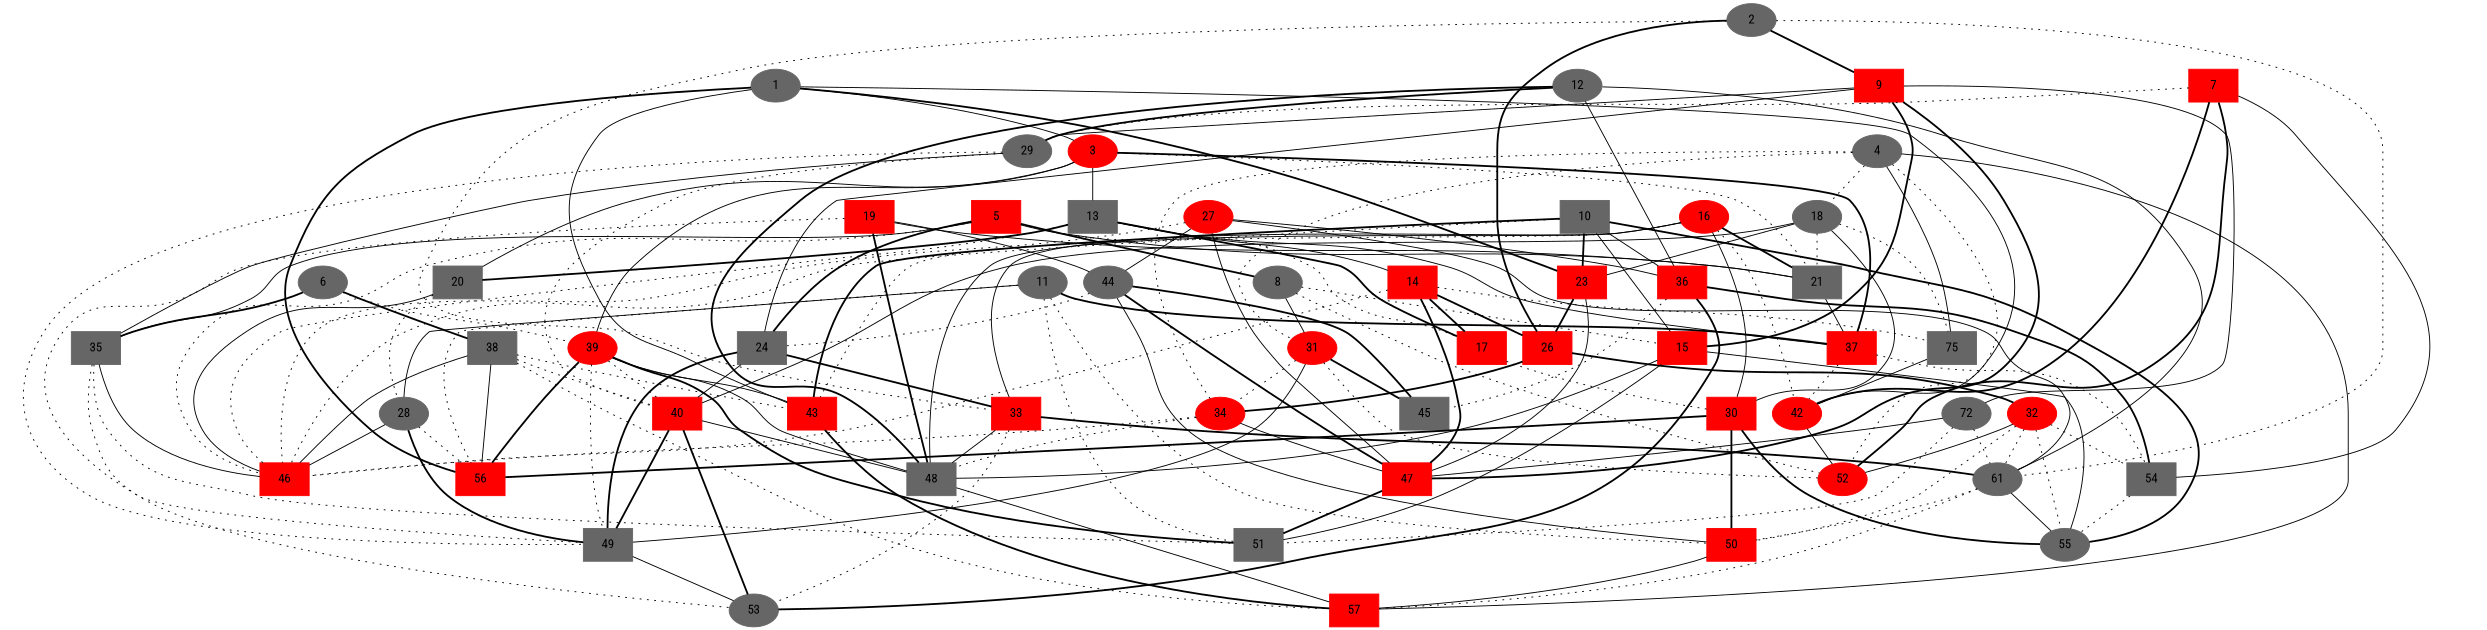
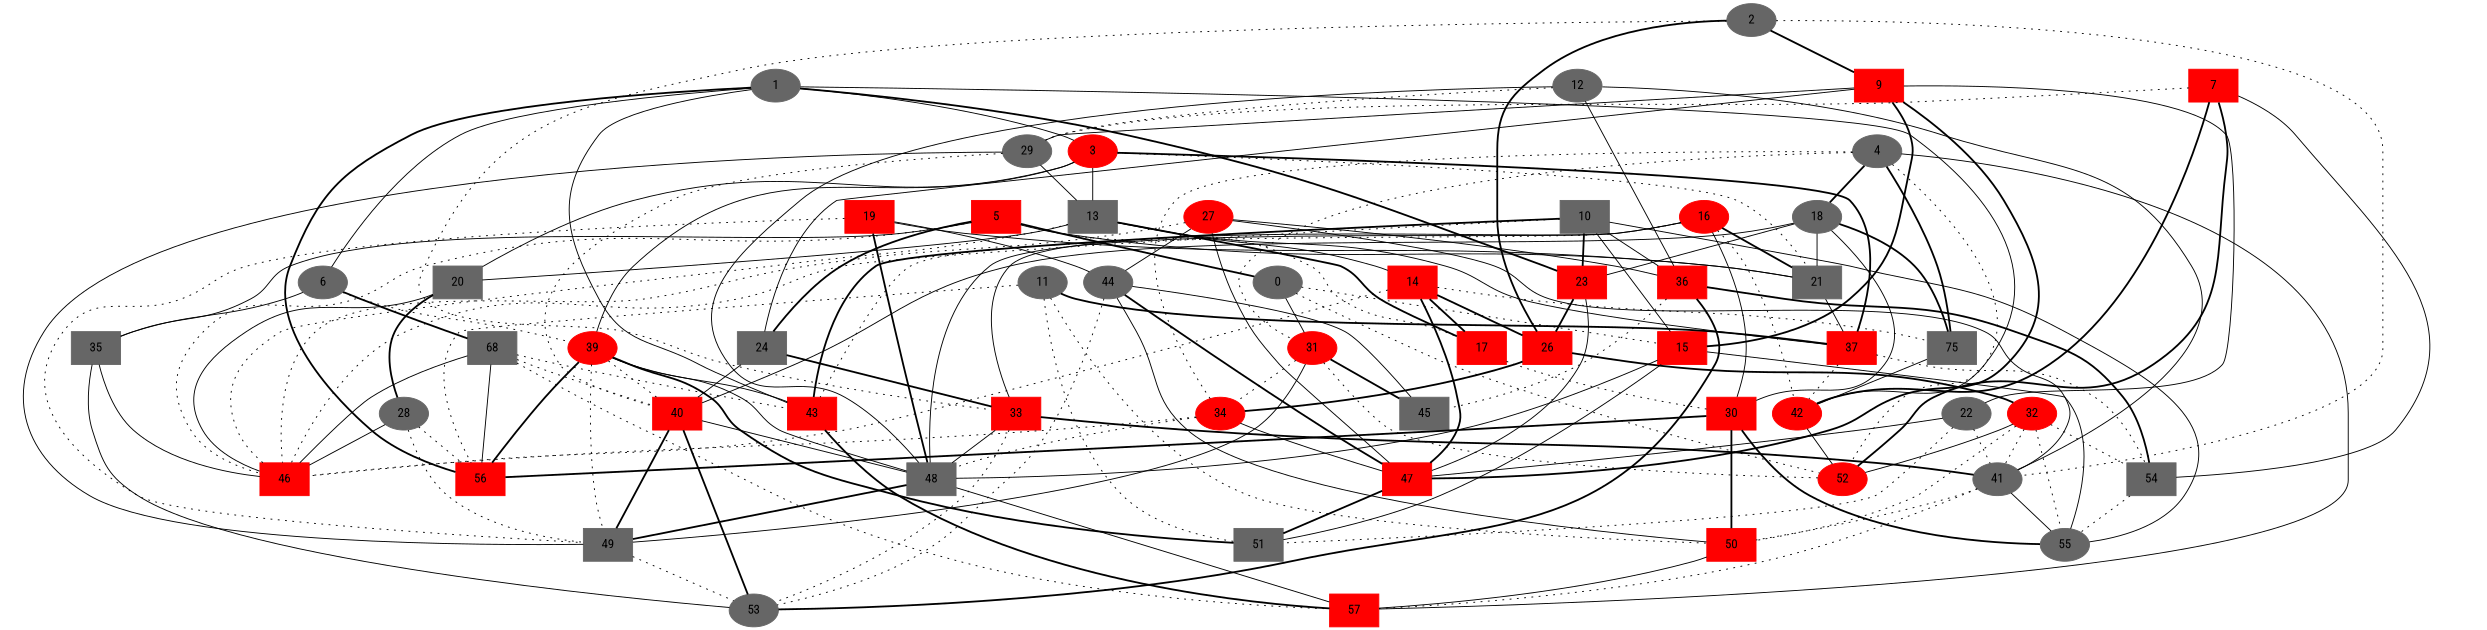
(1298, 104) -> (1298, 104)
none -> (512, 118)
(959, 140) -> (959, 140)
(1847, 184) -> (1847, 184)
(551, 197) -> (1059, 183)
(1929, 245) -> (1929, 245)
(1817, 250) -> (1817, 250)
(169, 252) -> (169, 252)
(776, 259) -> (776, 259)
(1910, 262) -> (1910, 262)
(1278, 282) -> (1278, 282)
(2007, 304) -> (2007, 304)
(688, 310) -> none
(1278, 311) -> (1278, 311)
(212, 315) -> (212, 315)
(940, 329) -> (994, 492)
(396, 330) -> (396, 330)
(492, 348) -> (492, 348)
(635, 411) -> (770, 512)
(1966, 414) -> (1966, 414)
(1997, 479) -> (1997, 479)
(466, 508) -> (476, 514)
(627, 523) -> none
(356, 560) -> (356, 560)
(683, 579) -> (683, 579)
